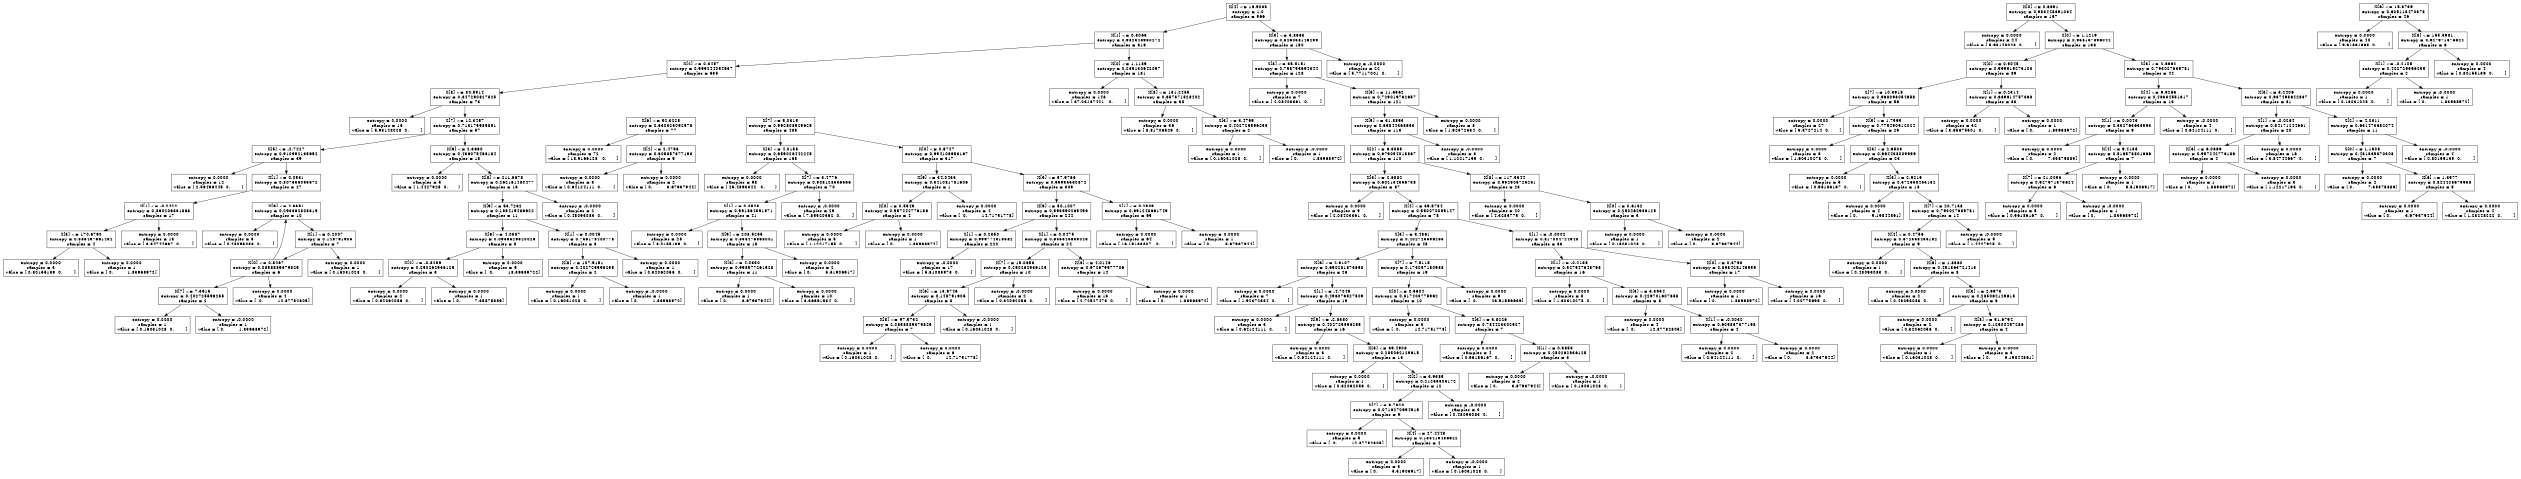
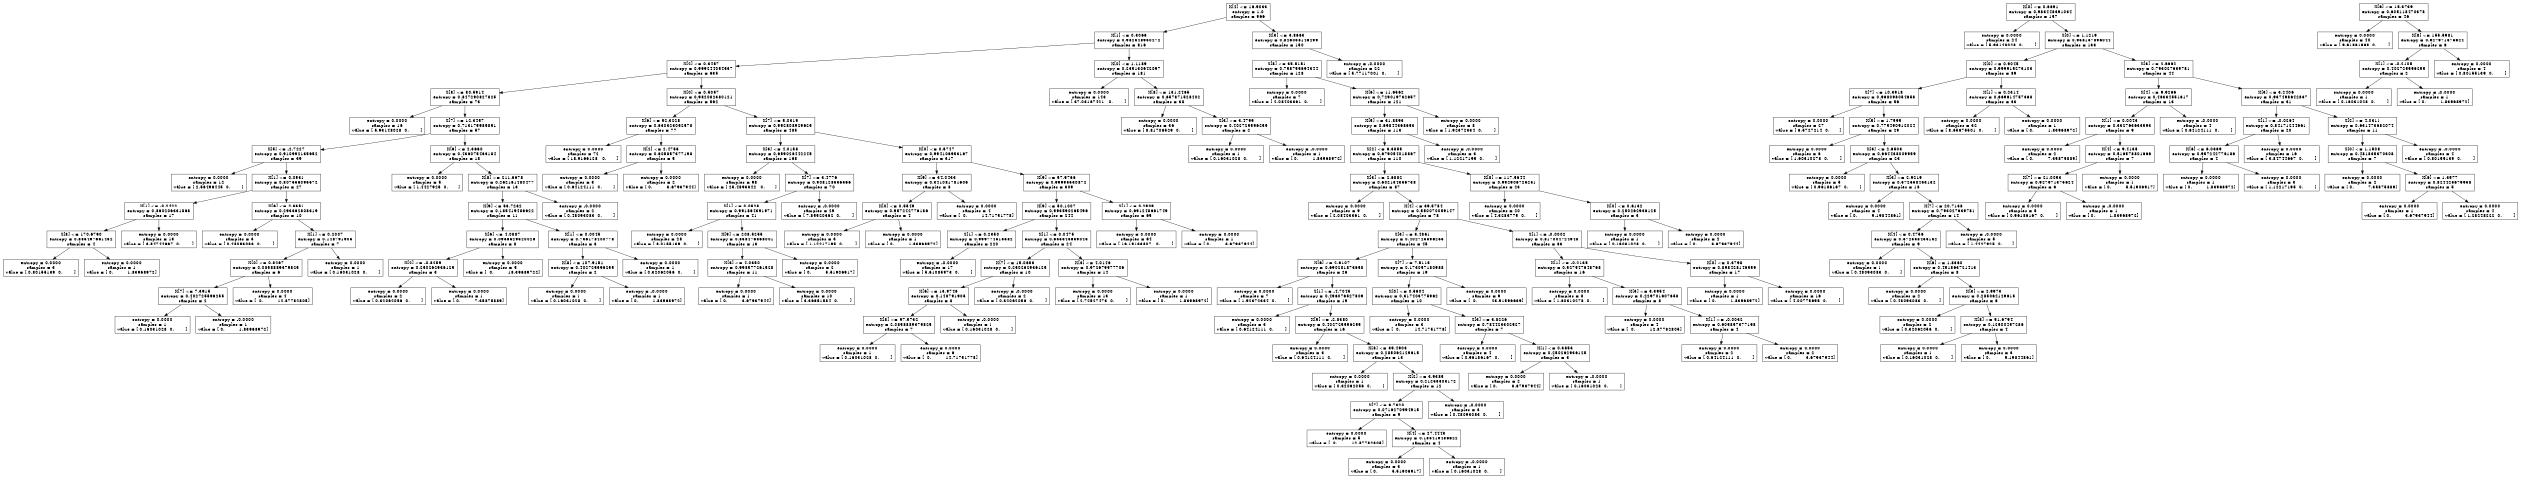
(1287, 53) -> none
none -> (701, 97)
(937, 183) -> (937, 183)
(282, 242) -> (286, 195)
